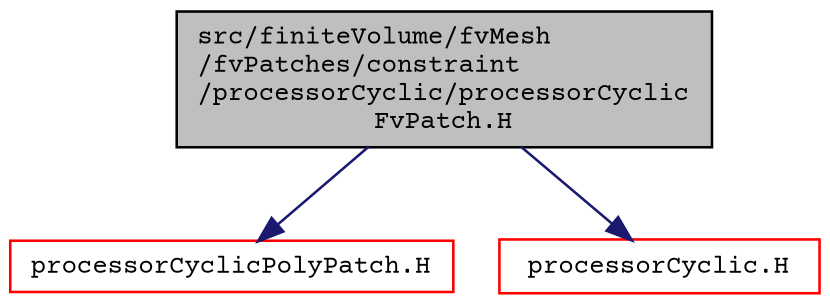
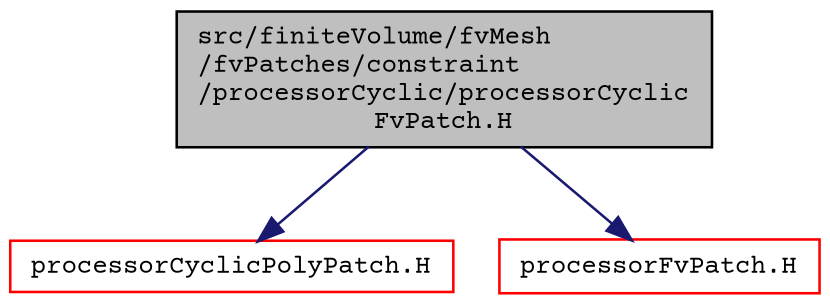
(659, 266) -> (659, 266)
